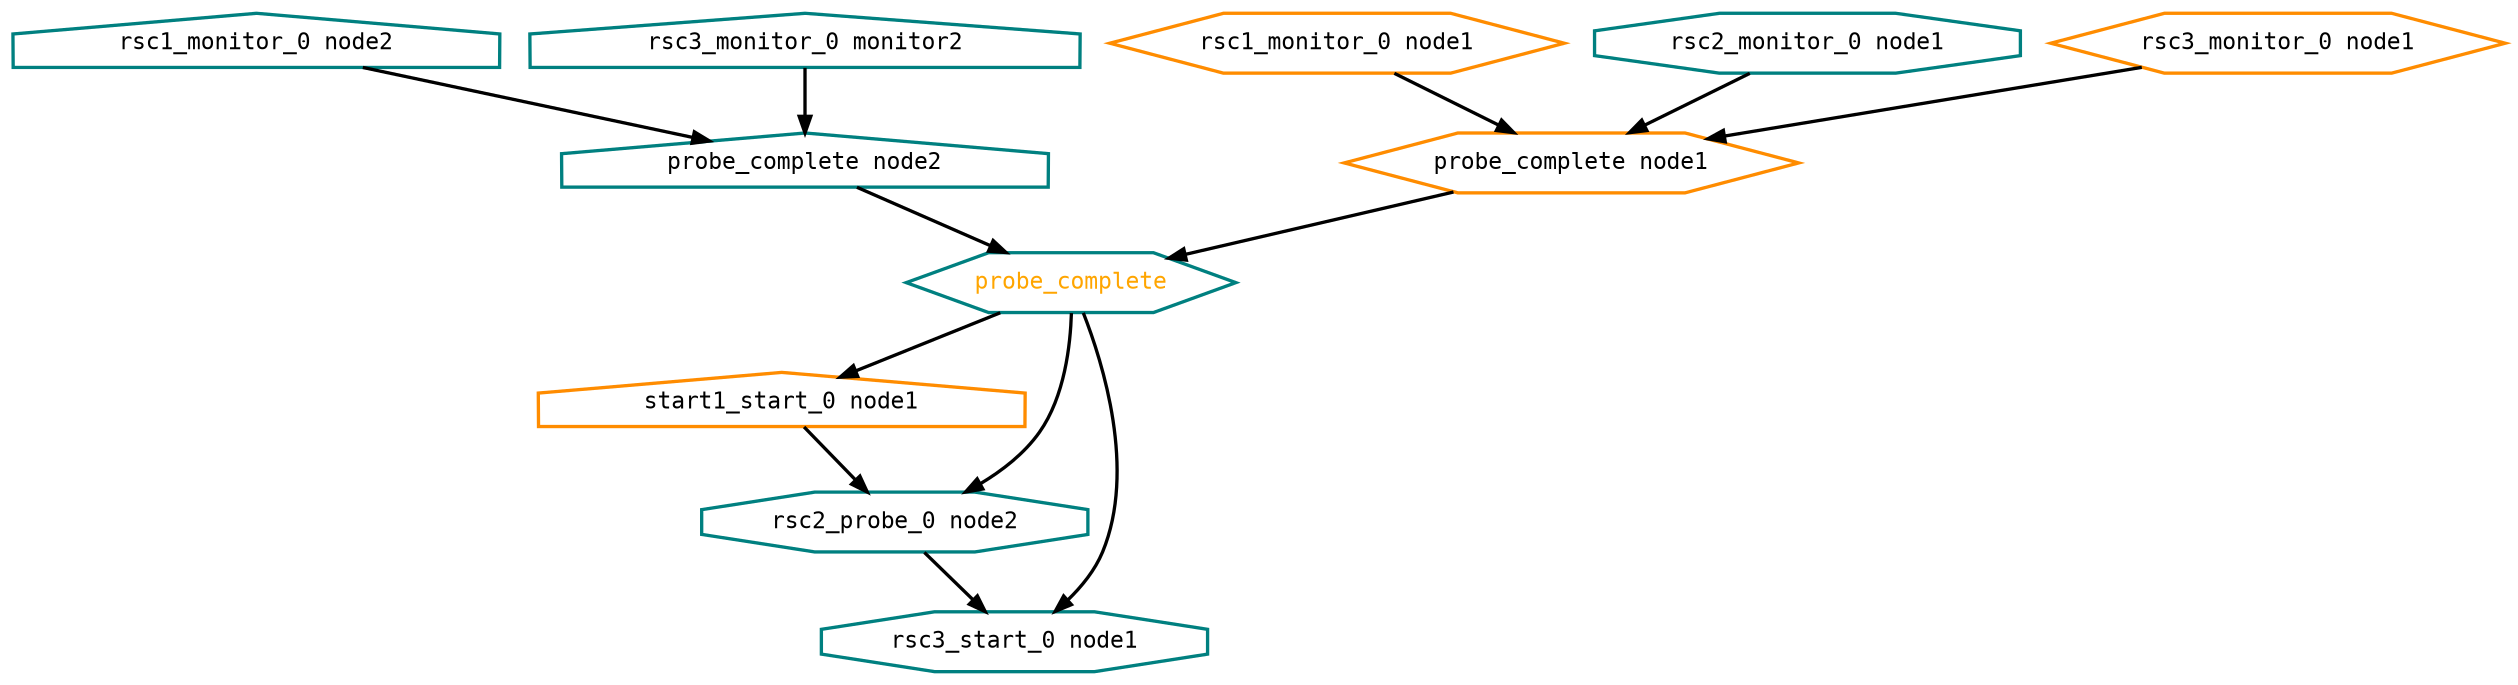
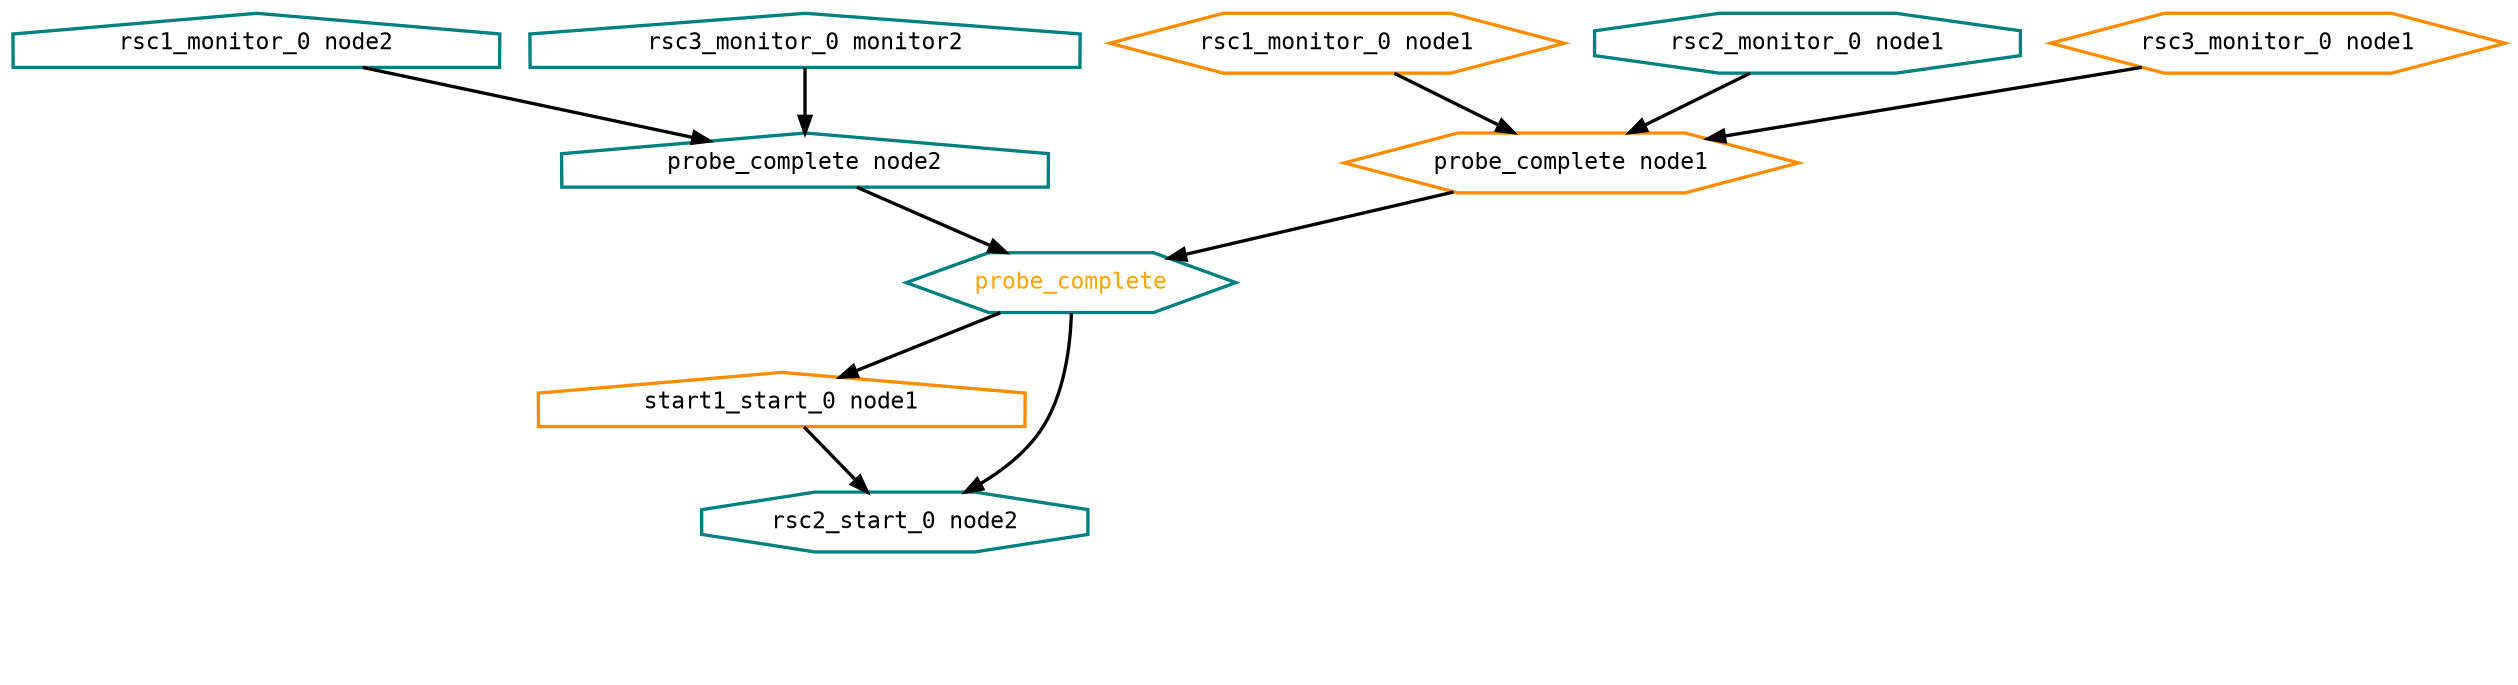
(895, 522) -> (895, 522)
(1014, 642) -> none
